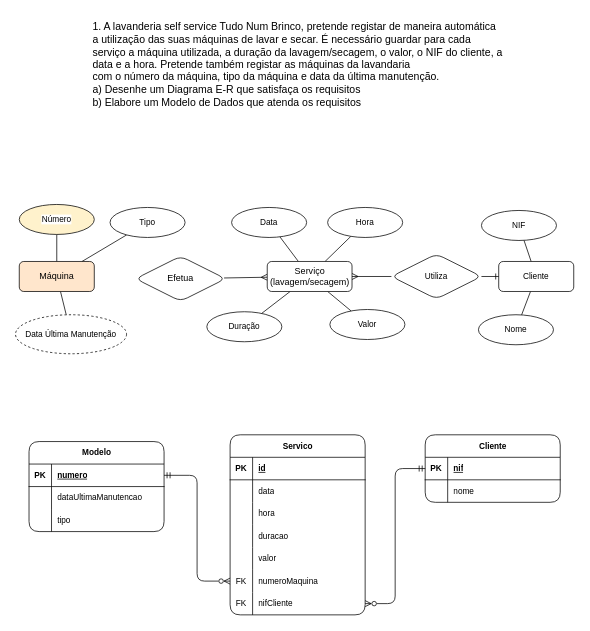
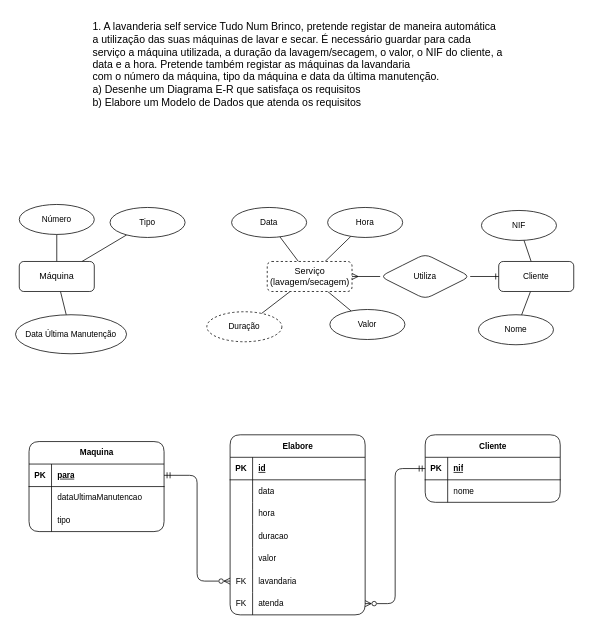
(57, 219) -> (57, 219)
(57, 276) -> (57, 276)
(309, 276) -> (309, 276)
(436, 276) -> (425, 276)
(245, 278) -> none
(180, 279) -> none
(244, 327) -> (244, 327)
(71, 334) -> (71, 334)
(298, 446) -> (298, 446)
(97, 453) -> (97, 453)
(71, 475) -> (67, 475)
(287, 581) -> (279, 581)
(278, 603) -> (272, 603)
